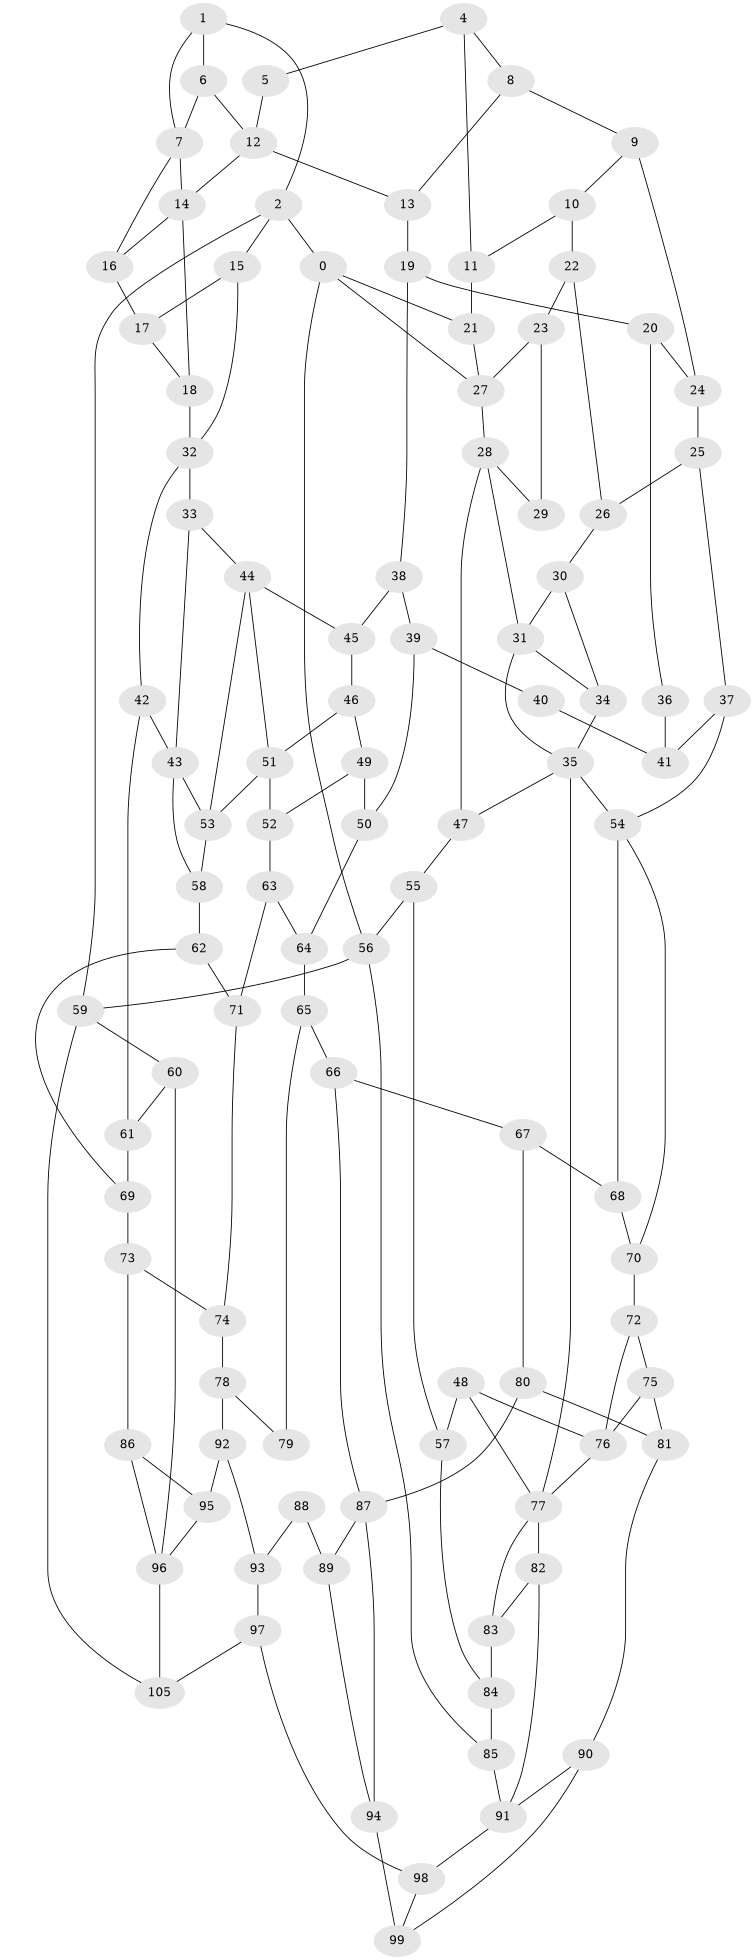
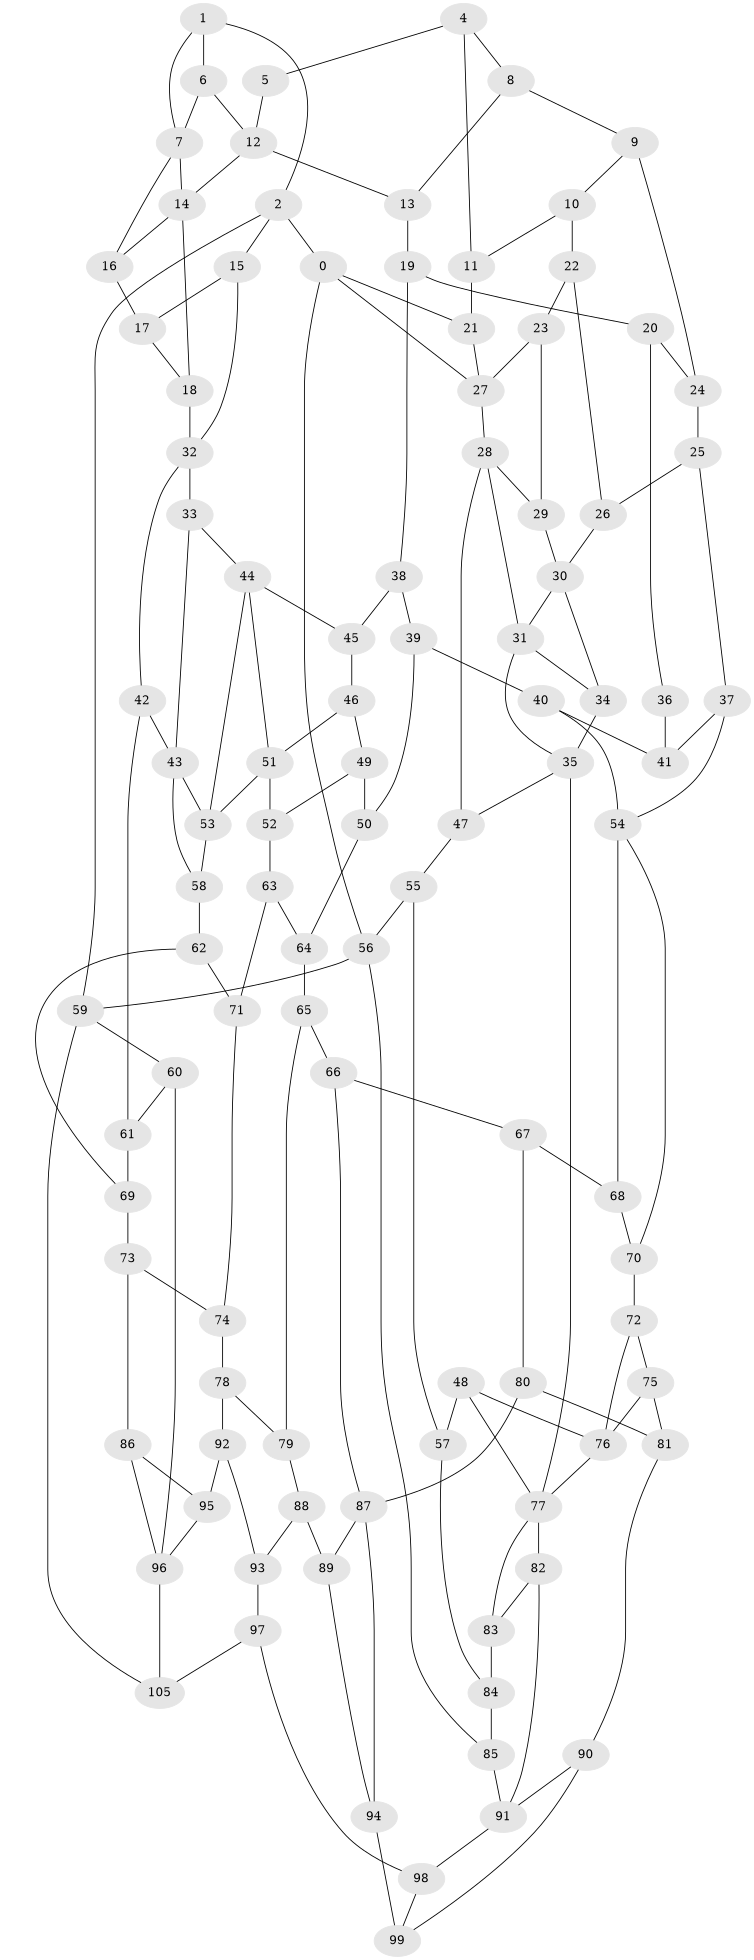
none -> (551, 546)
(594, 794) -> (604, 751)
none -> (294, 1476)
